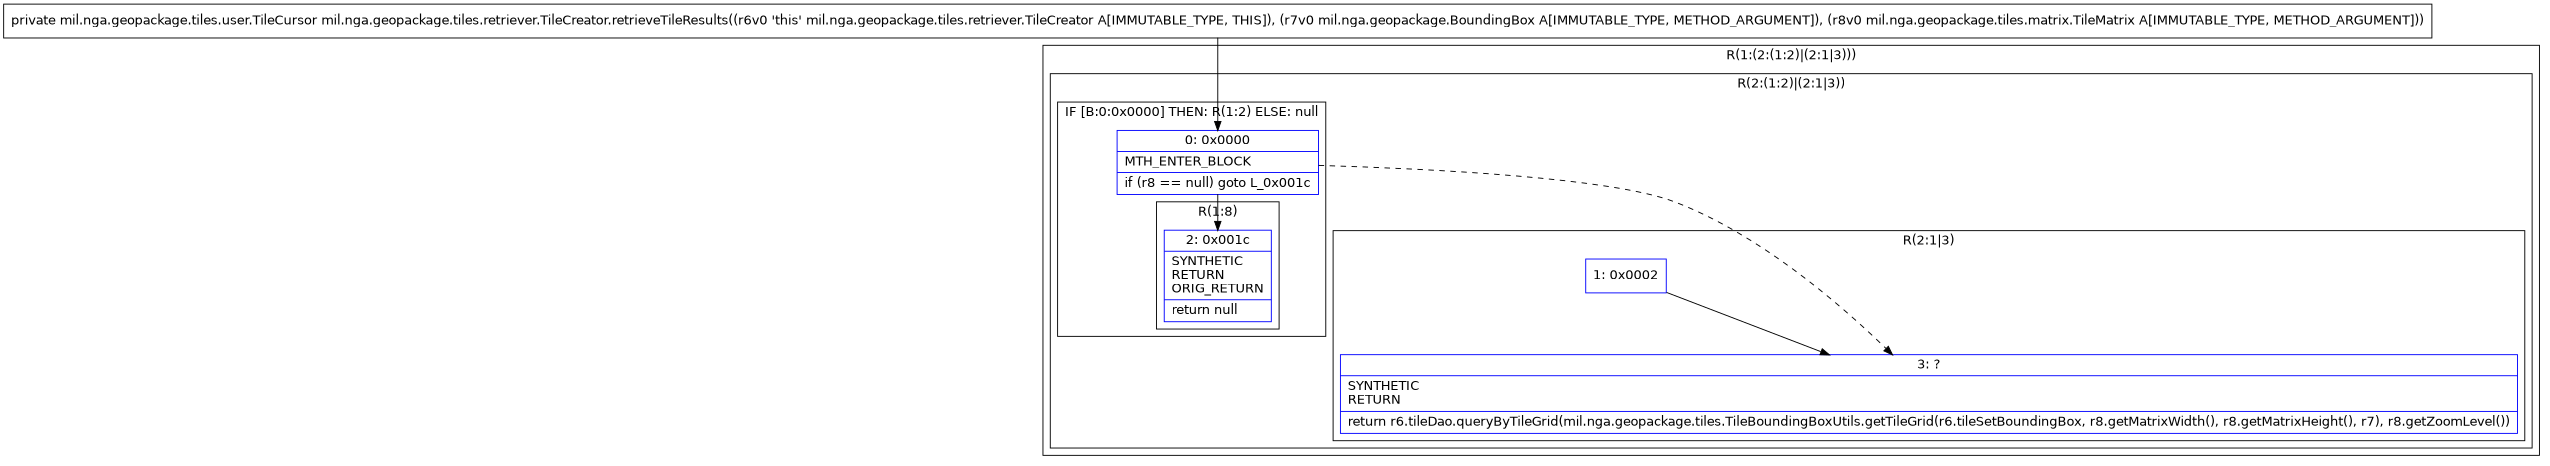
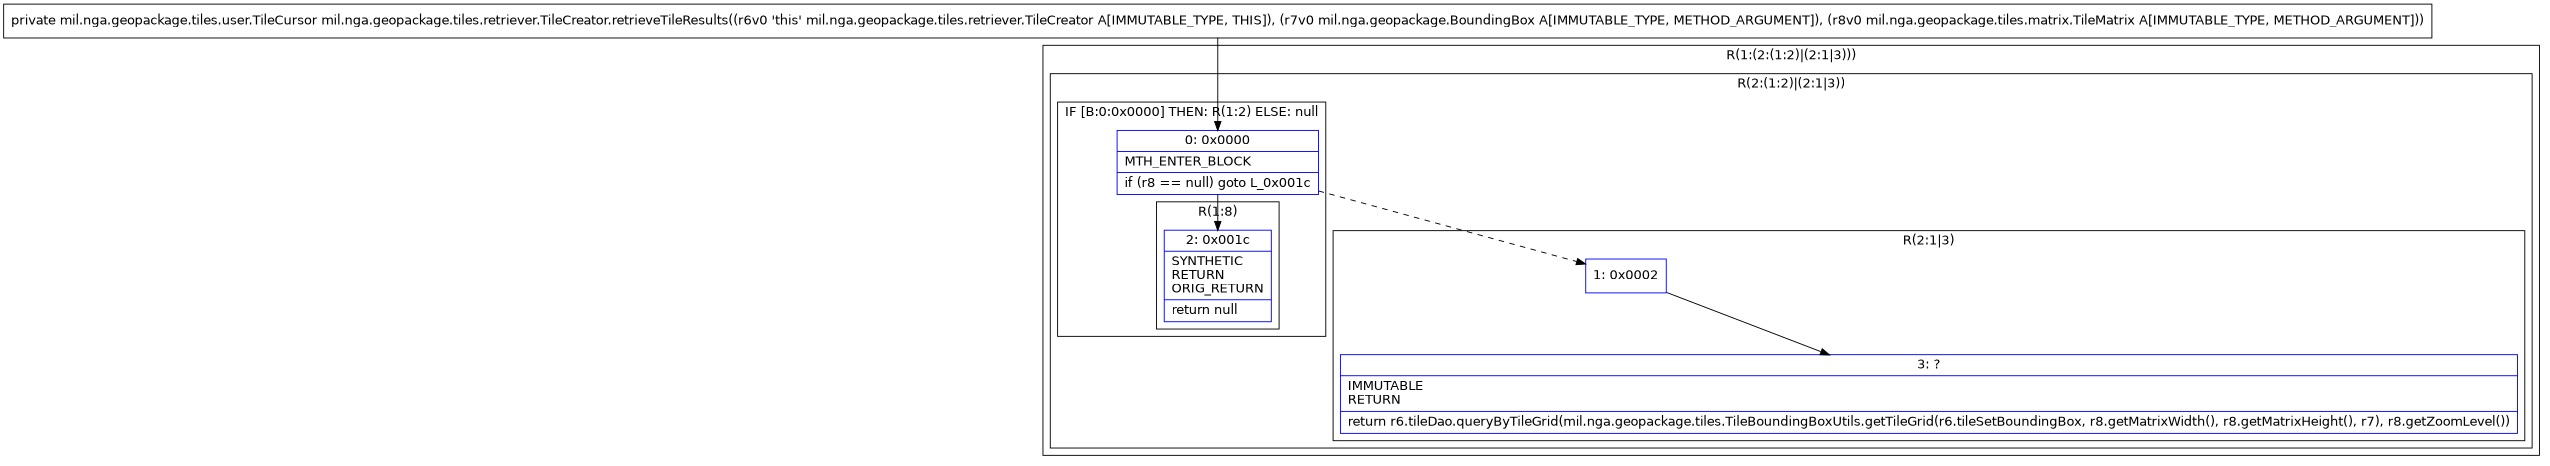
(1626, 190) -> (1441, 224)
(1384, 386) -> (1386, 386)
